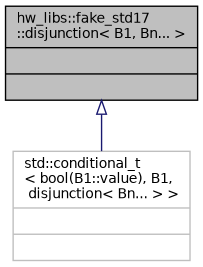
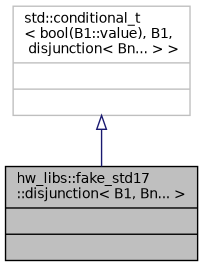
(102, 133) -> (102, 148)
